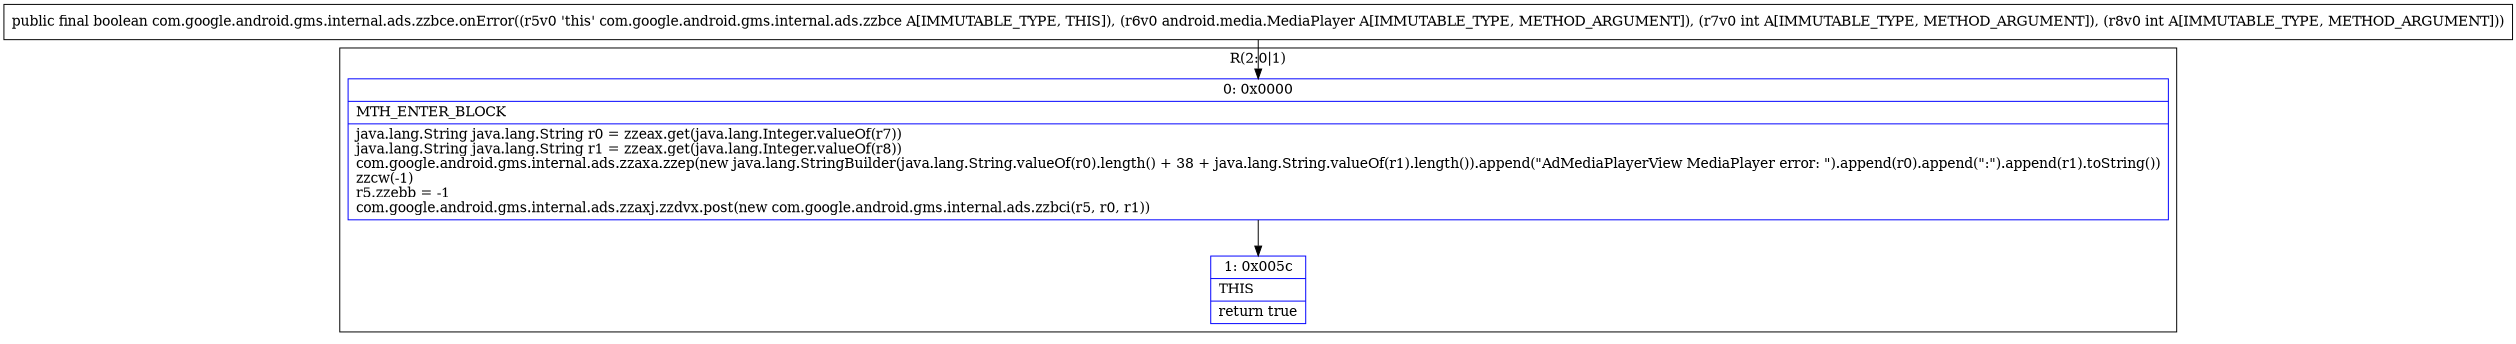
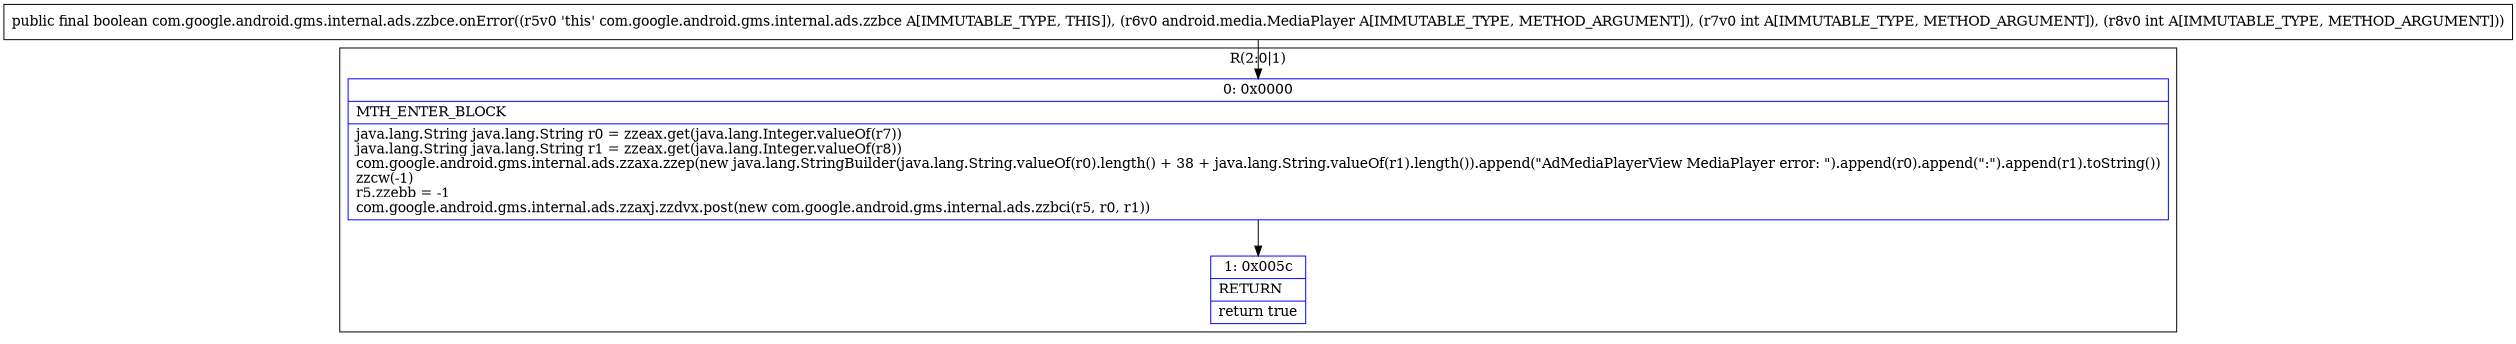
(1237, 289) -> (1250, 289)
